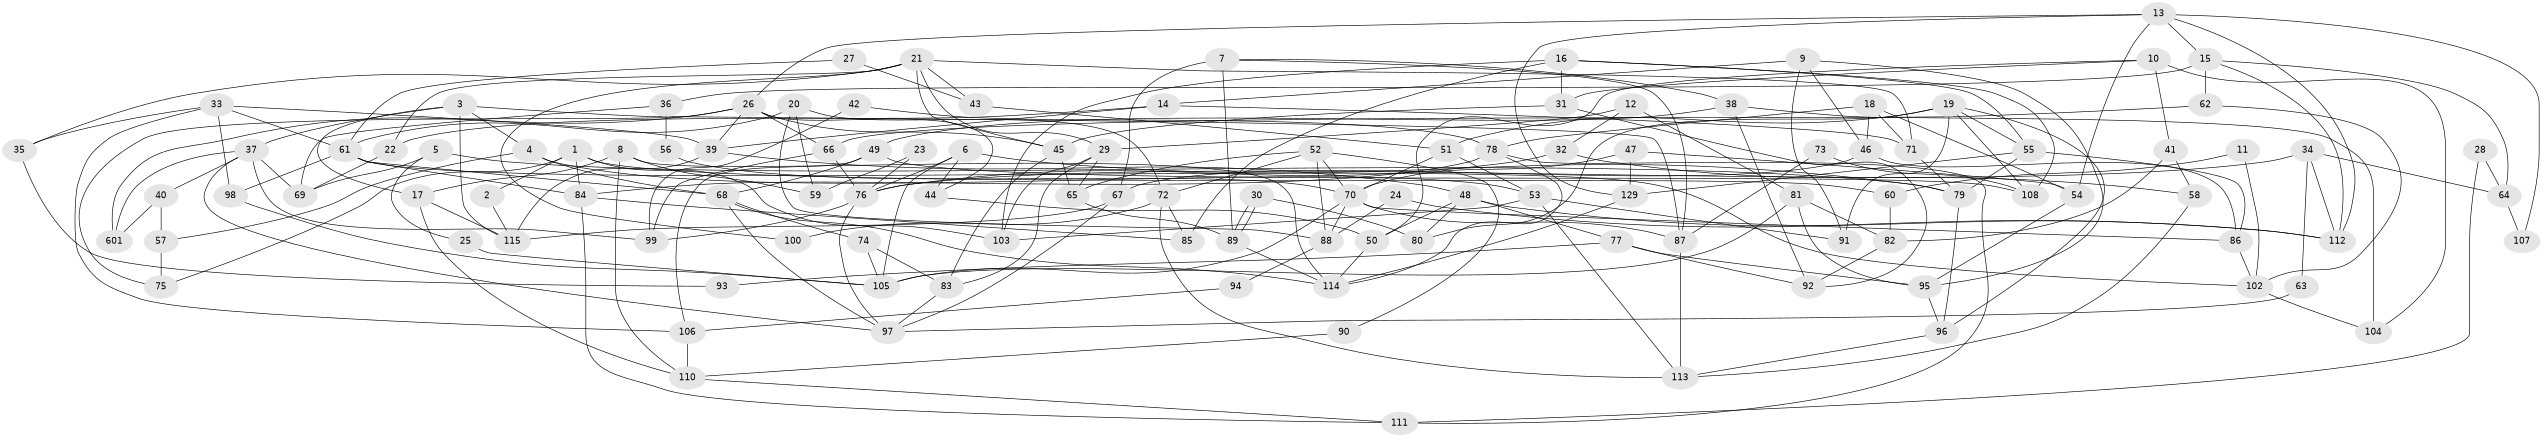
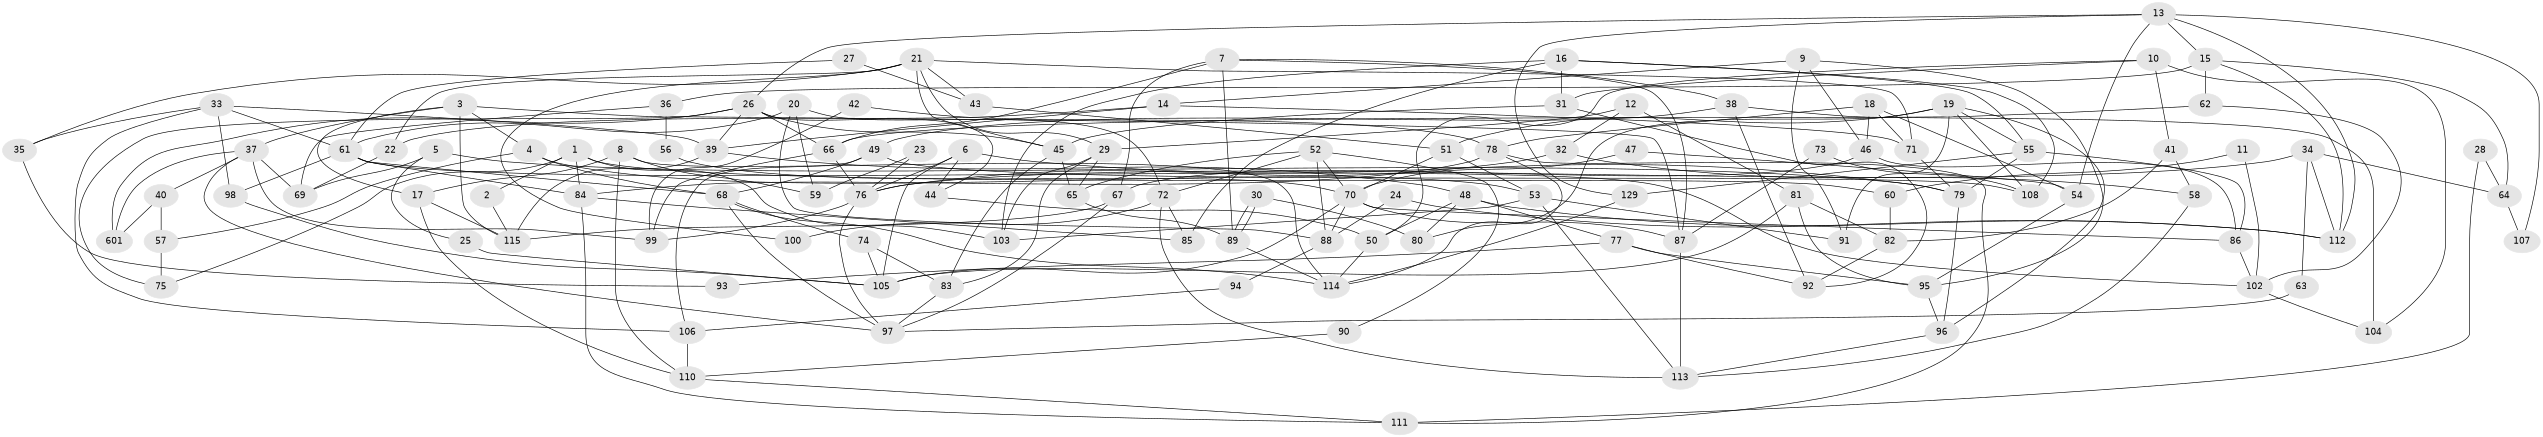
none -> (1044, 106)
(1630, 173) -> none
